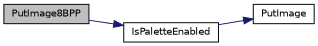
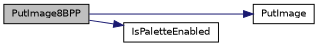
(231, 23) -> (166, 14)
